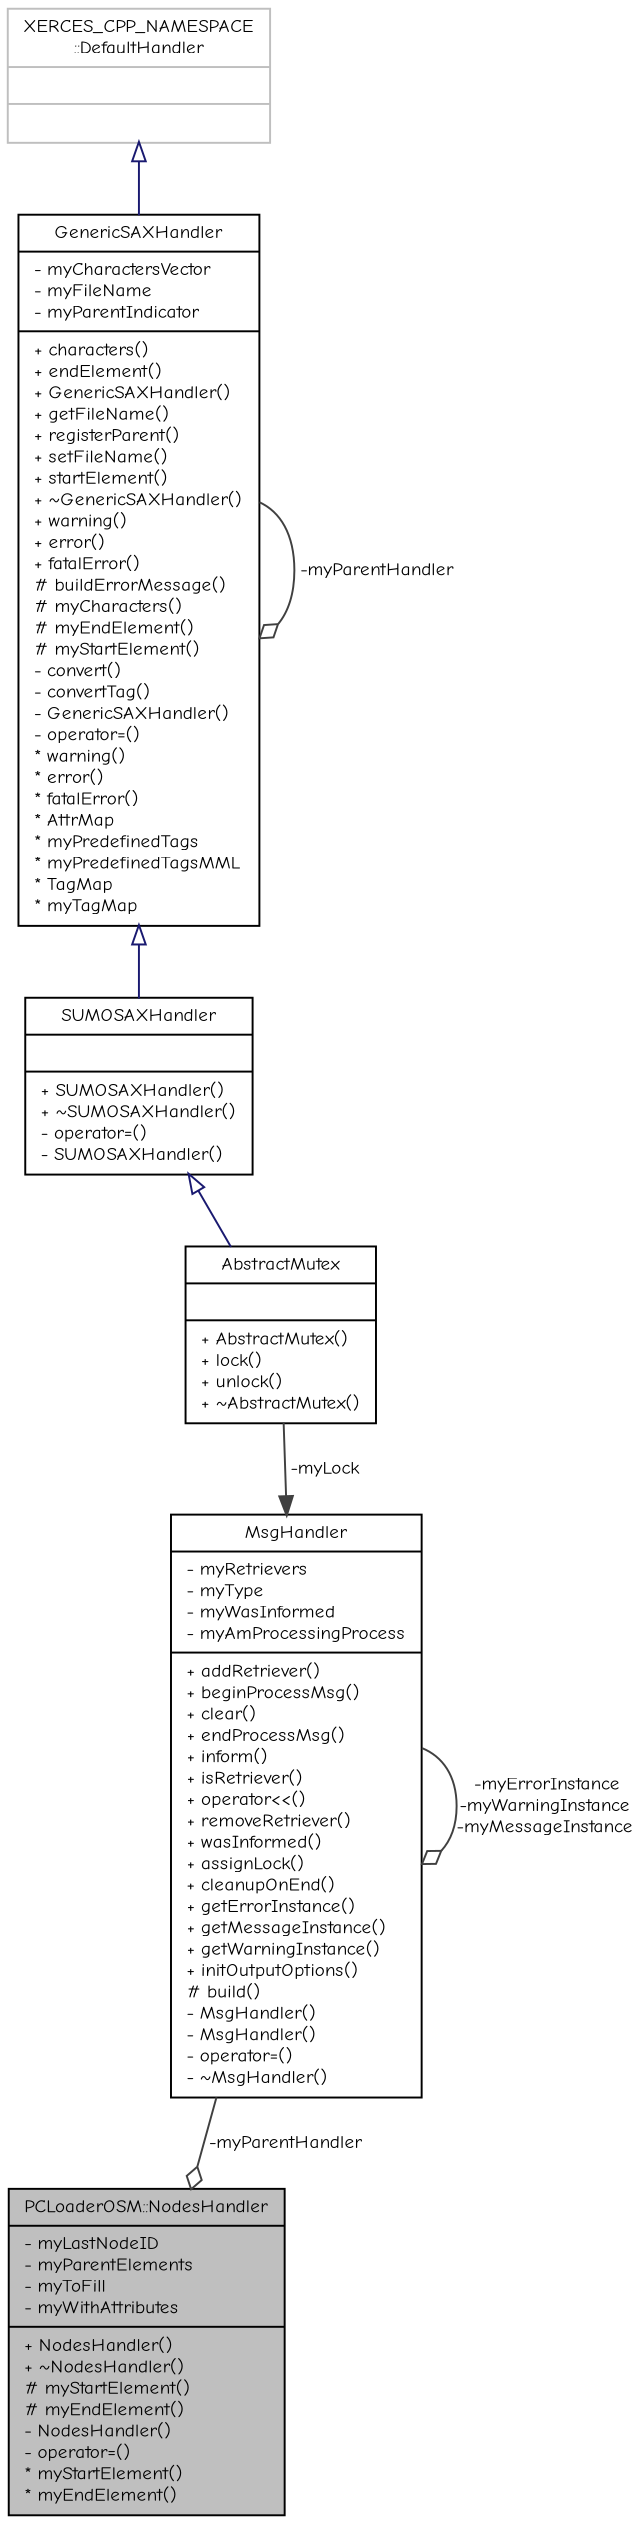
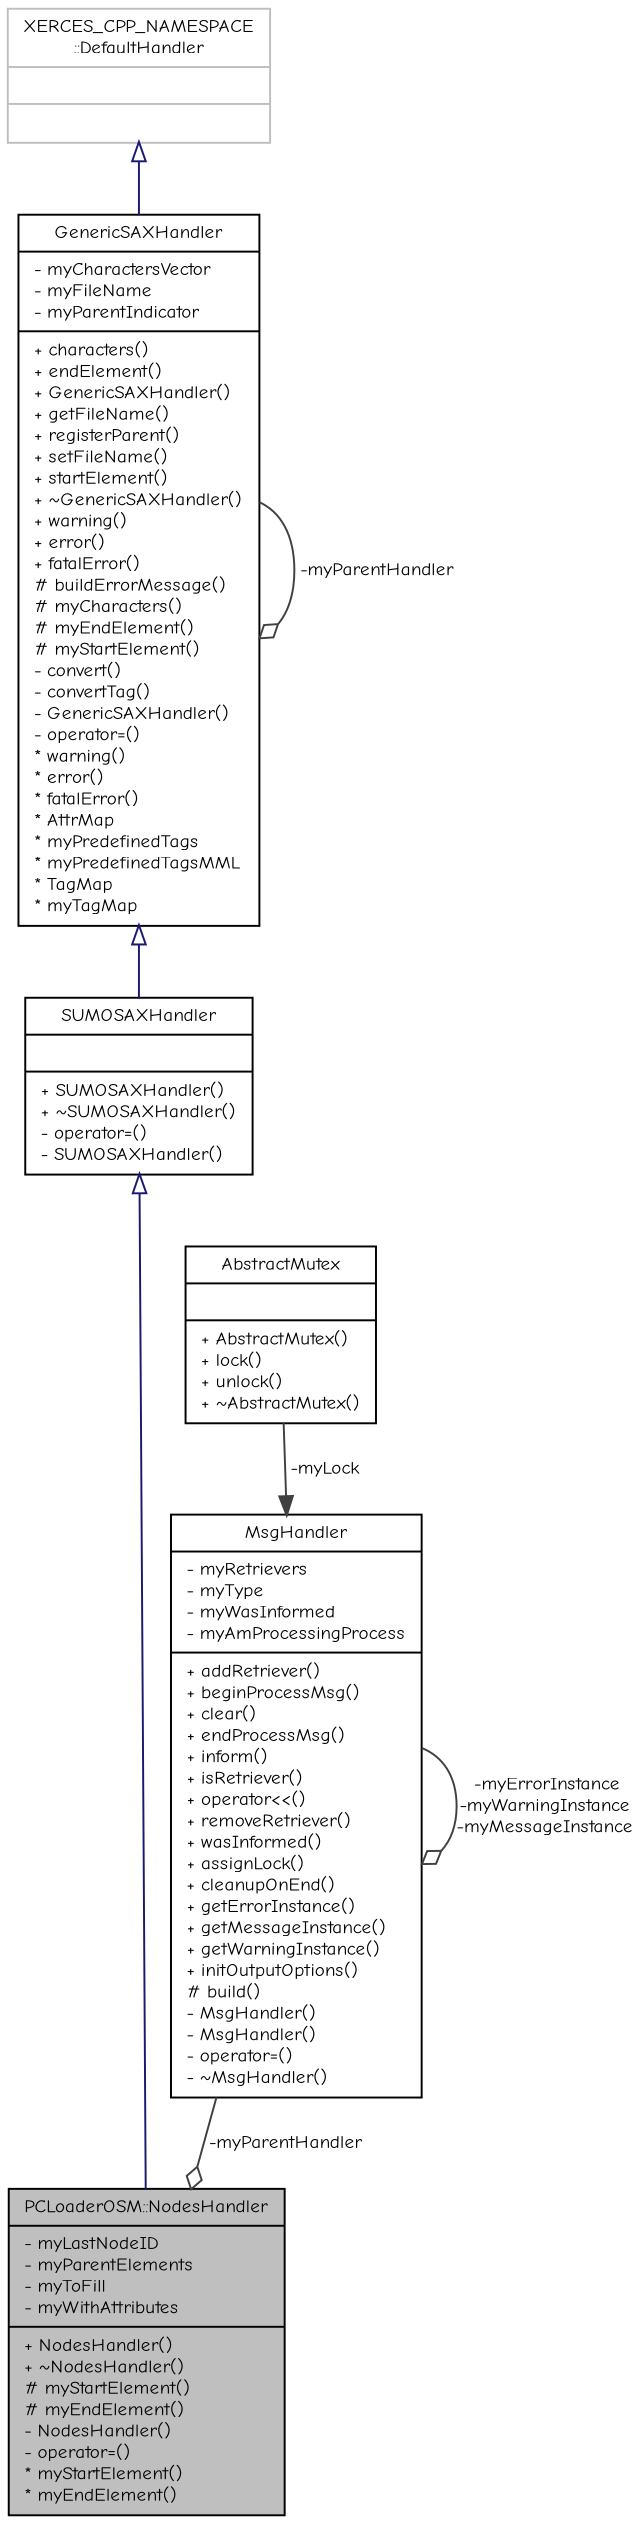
(215, 1219) -> (143, 1692)
